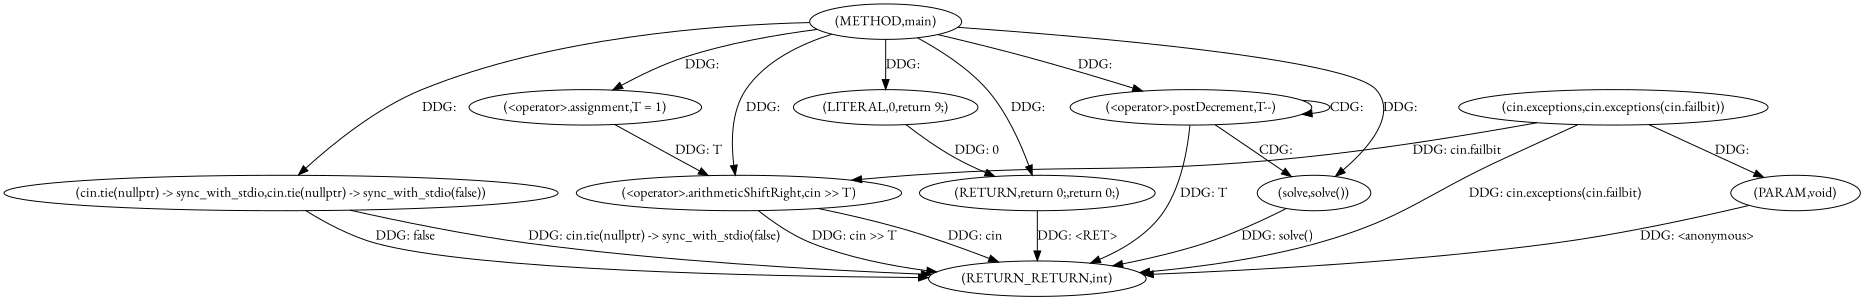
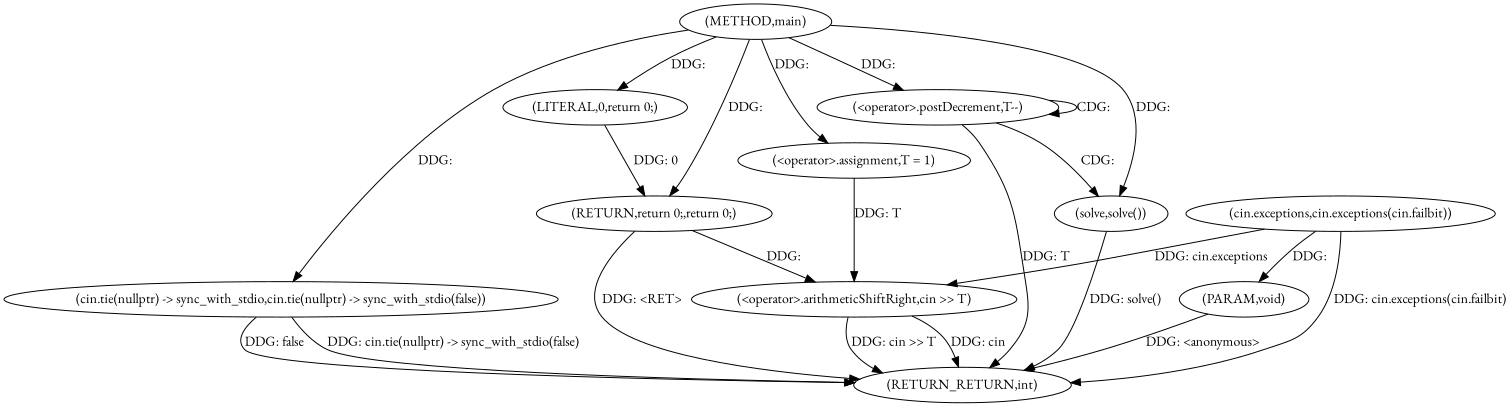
(754, 80) -> (749, 254)
(886, 107) -> (595, 107)
(1457, 150) -> (1211, 257)
